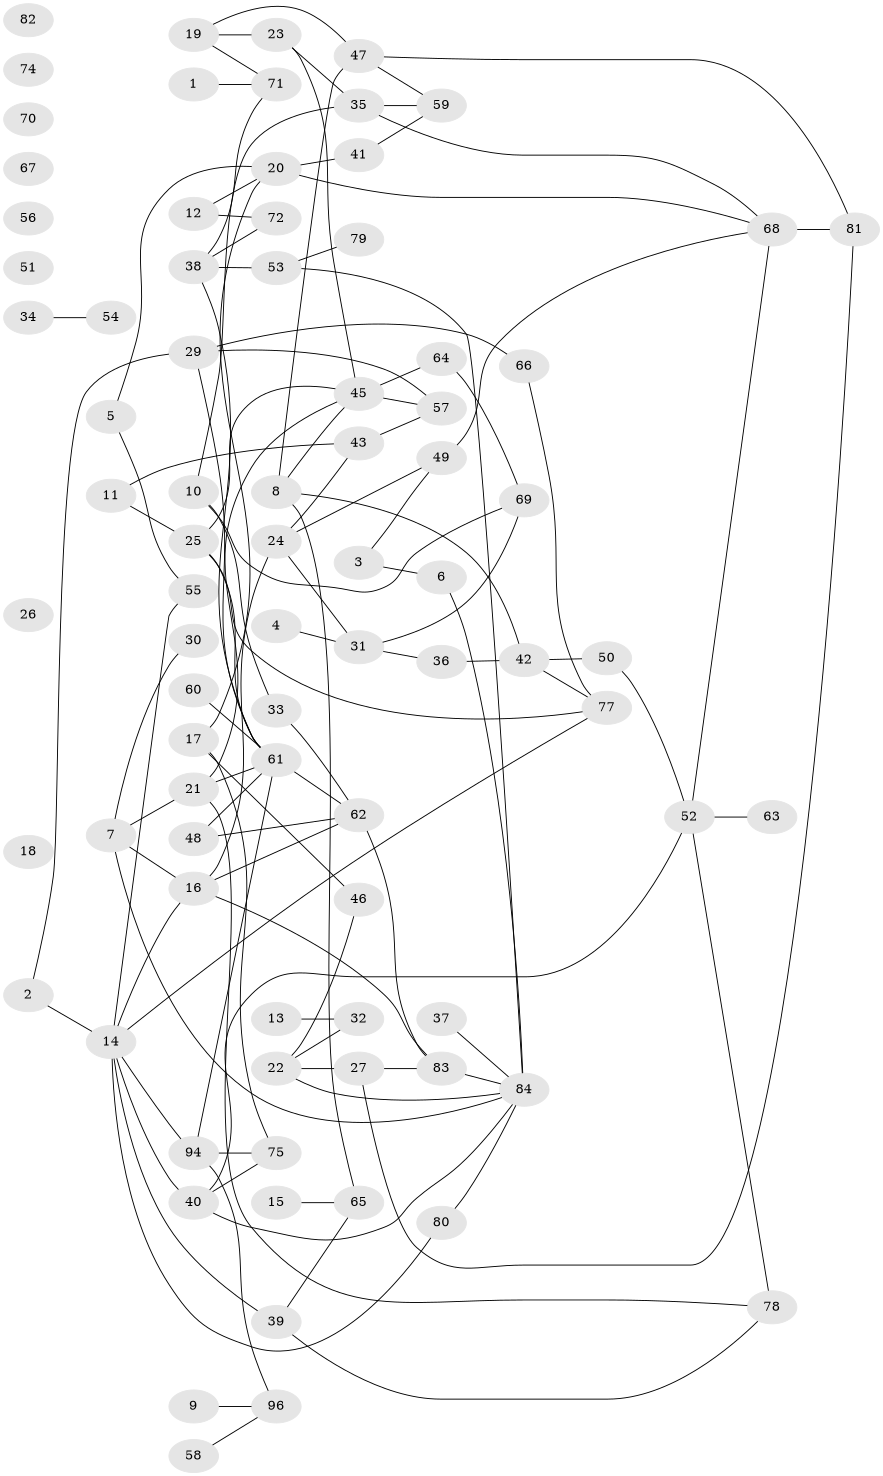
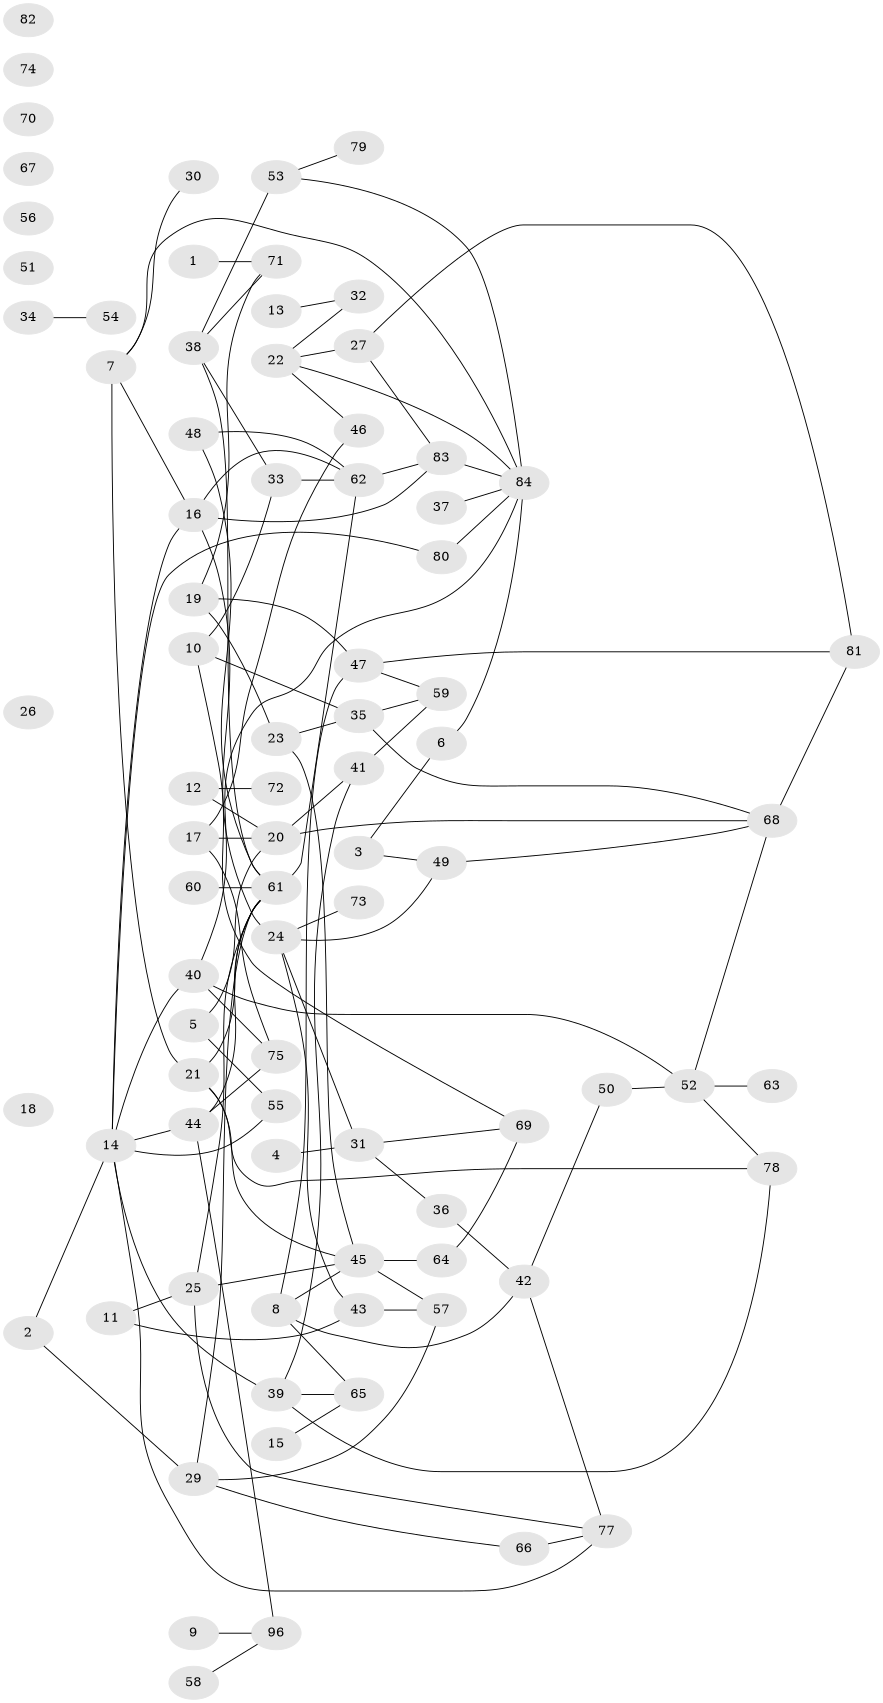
(244, 238) -> (235, 414)
none -> (359, 902)
none -> (318, 1081)
(194, 1153) -> (194, 1125)
